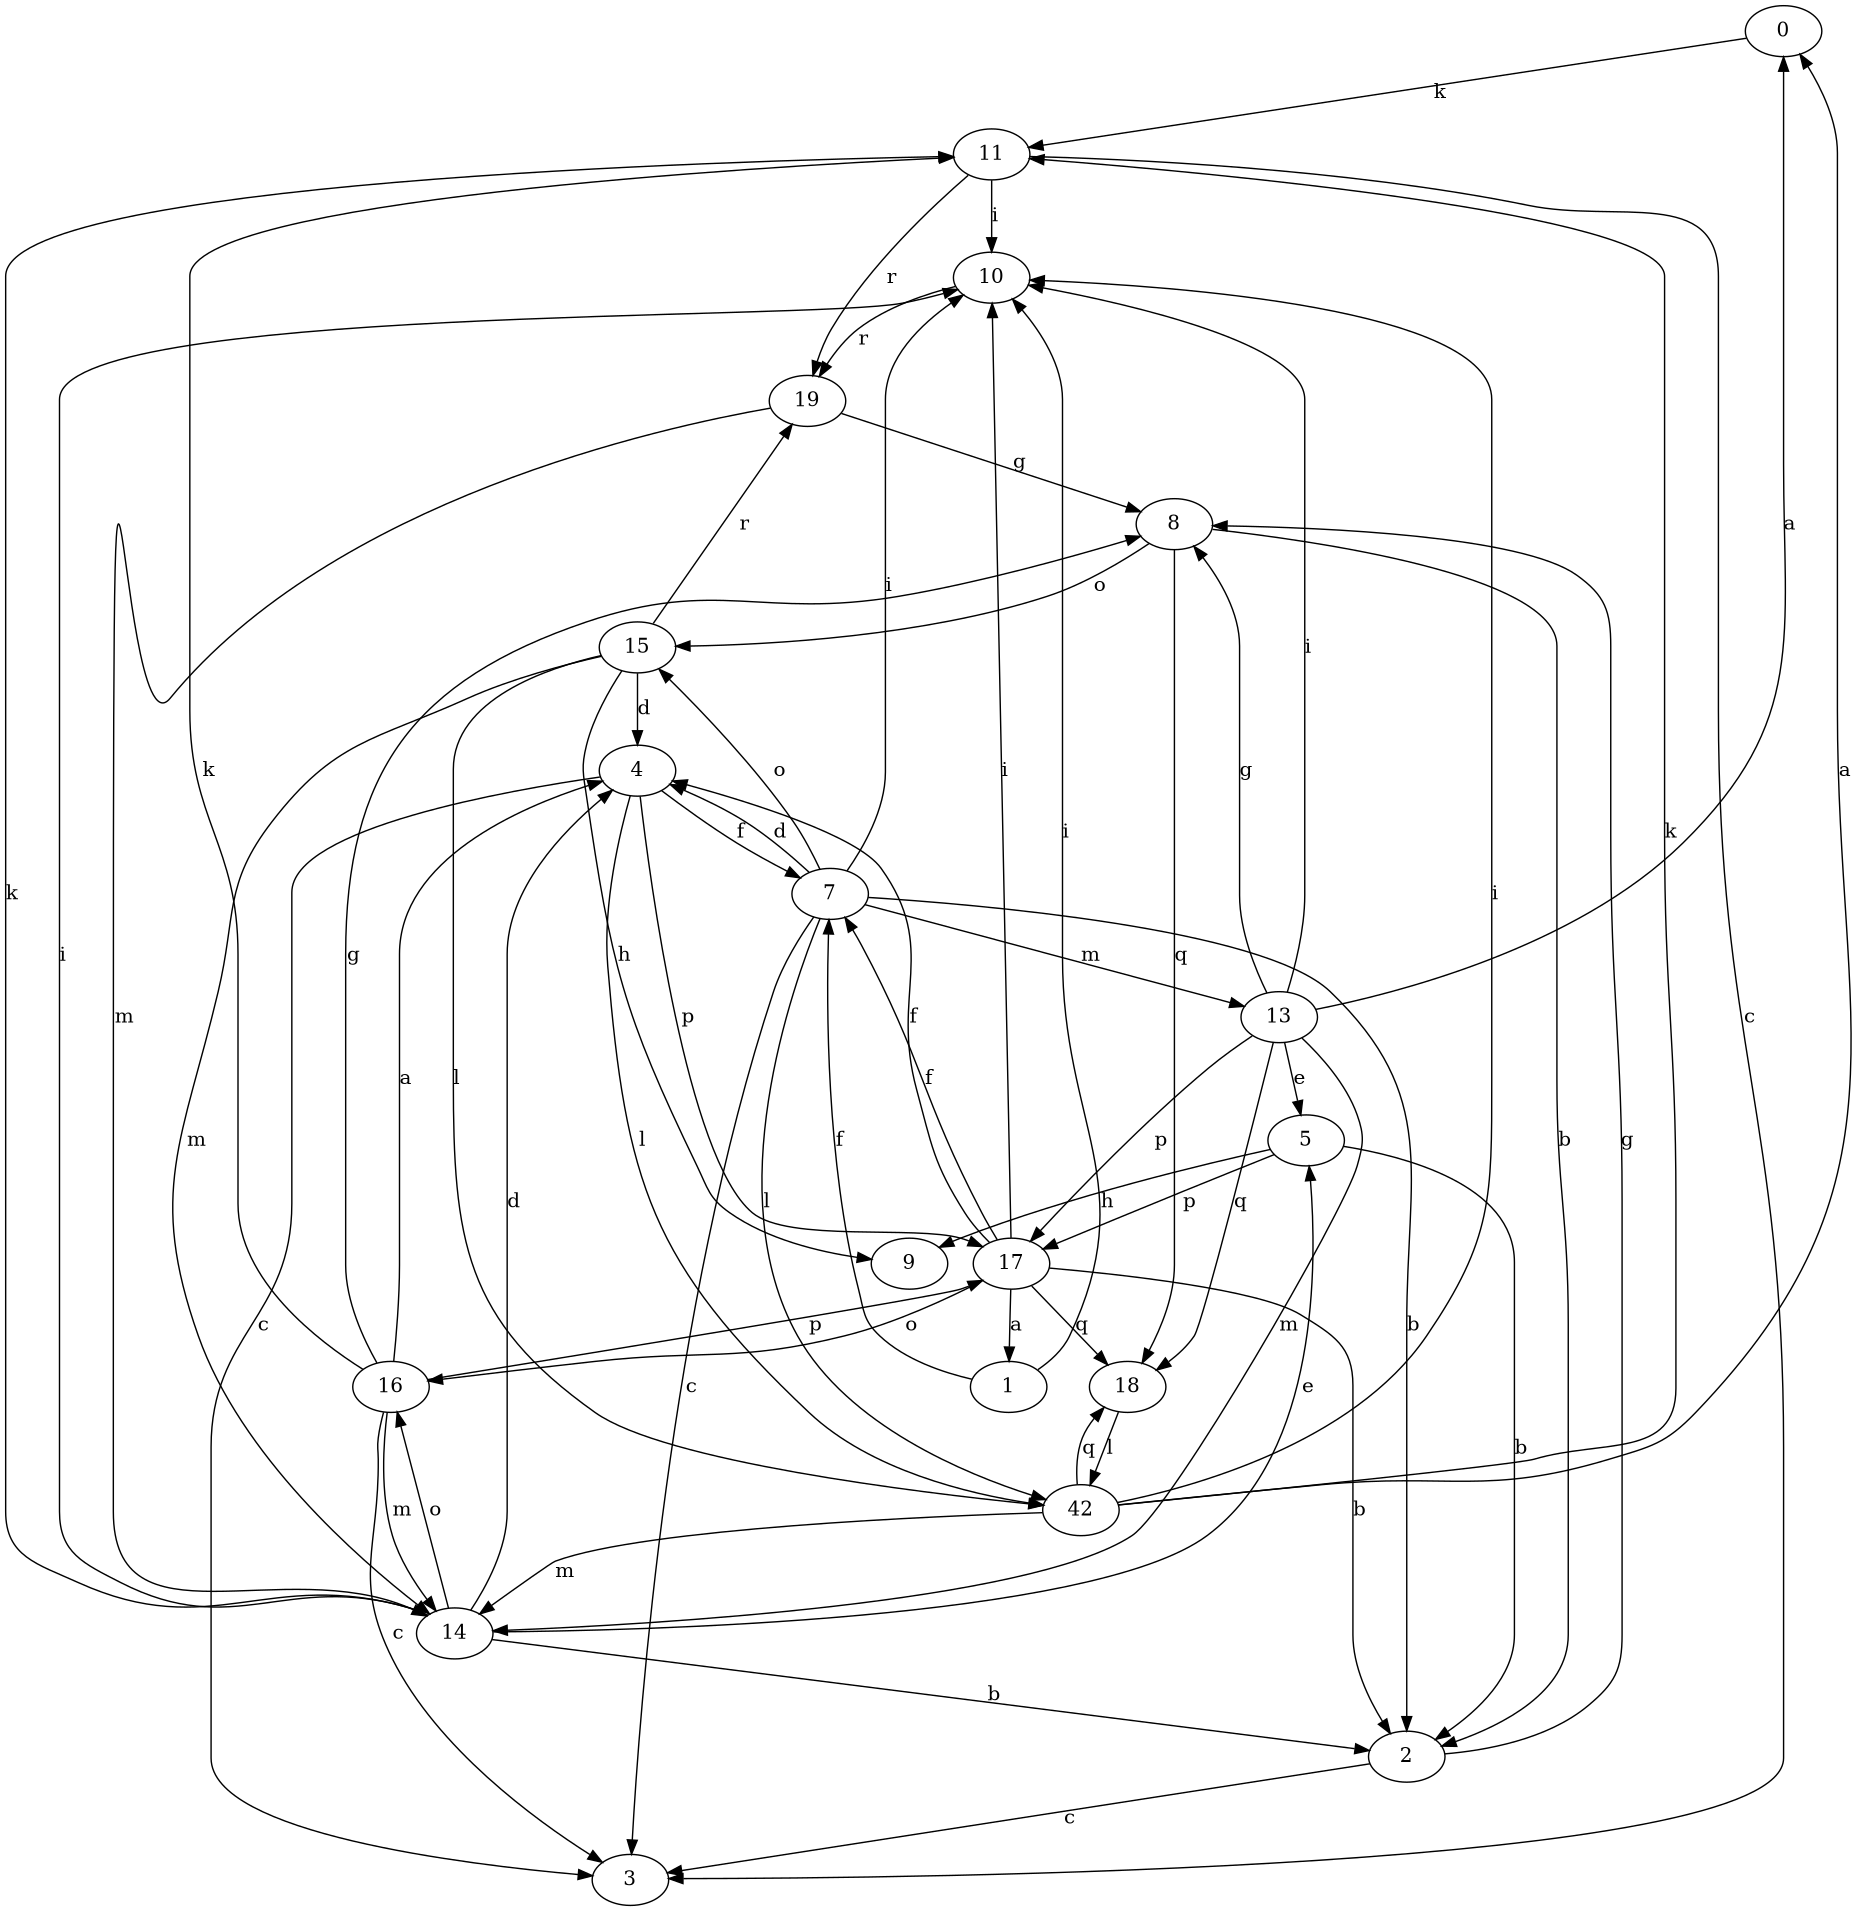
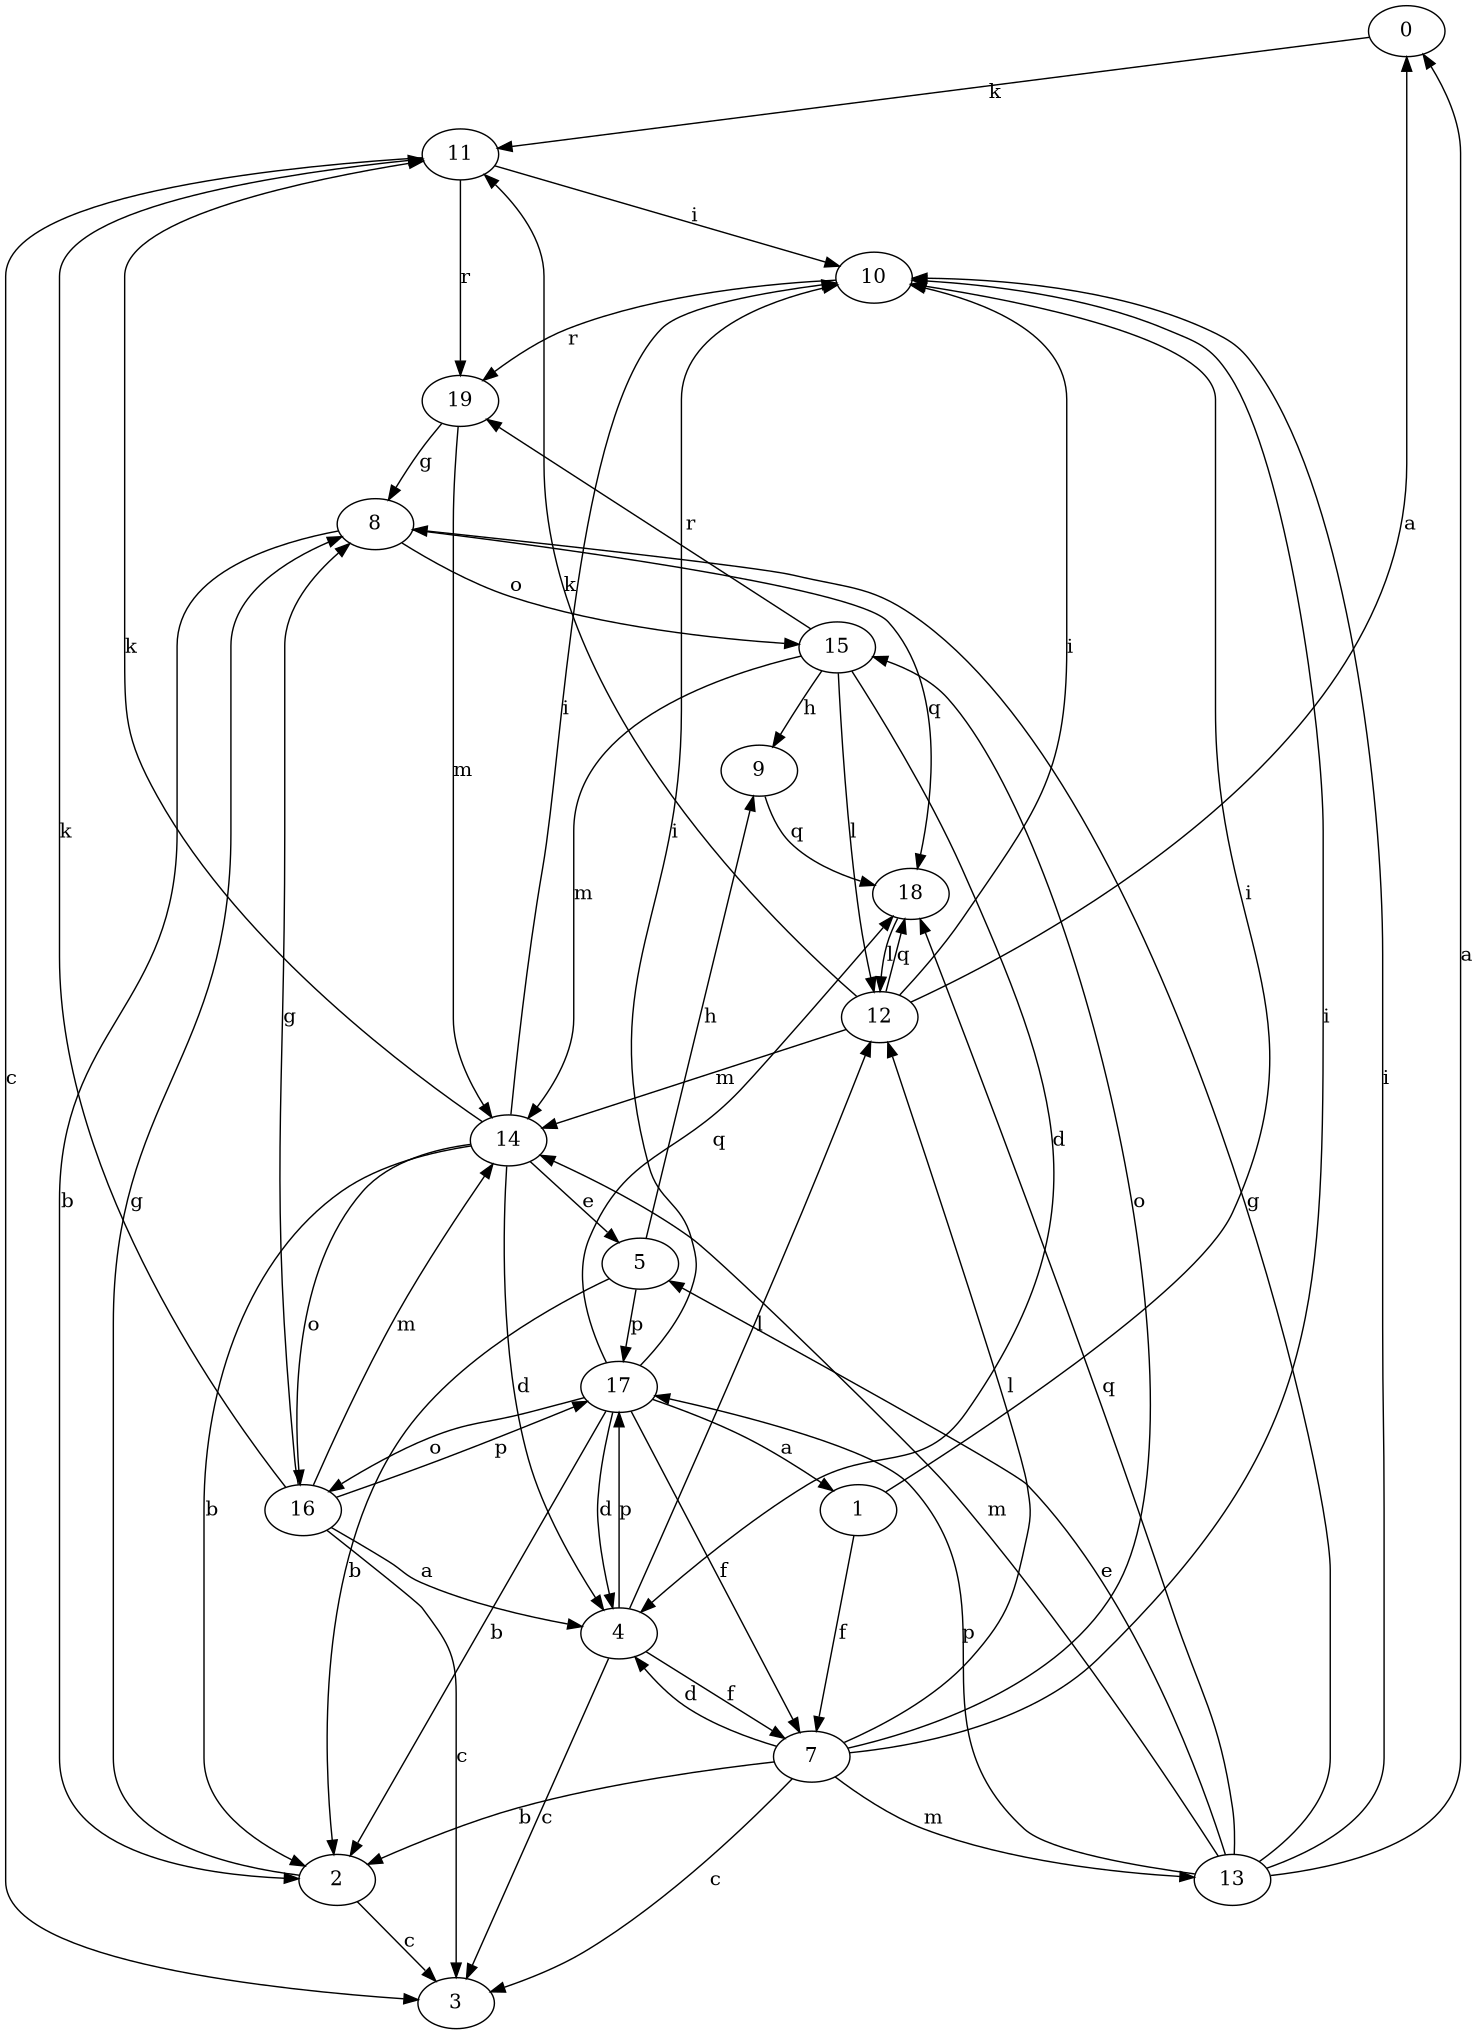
none -> (801, 852)
(914, 1017) -> (606, 1510)
(1081, 1510) -> (880, 1017)
